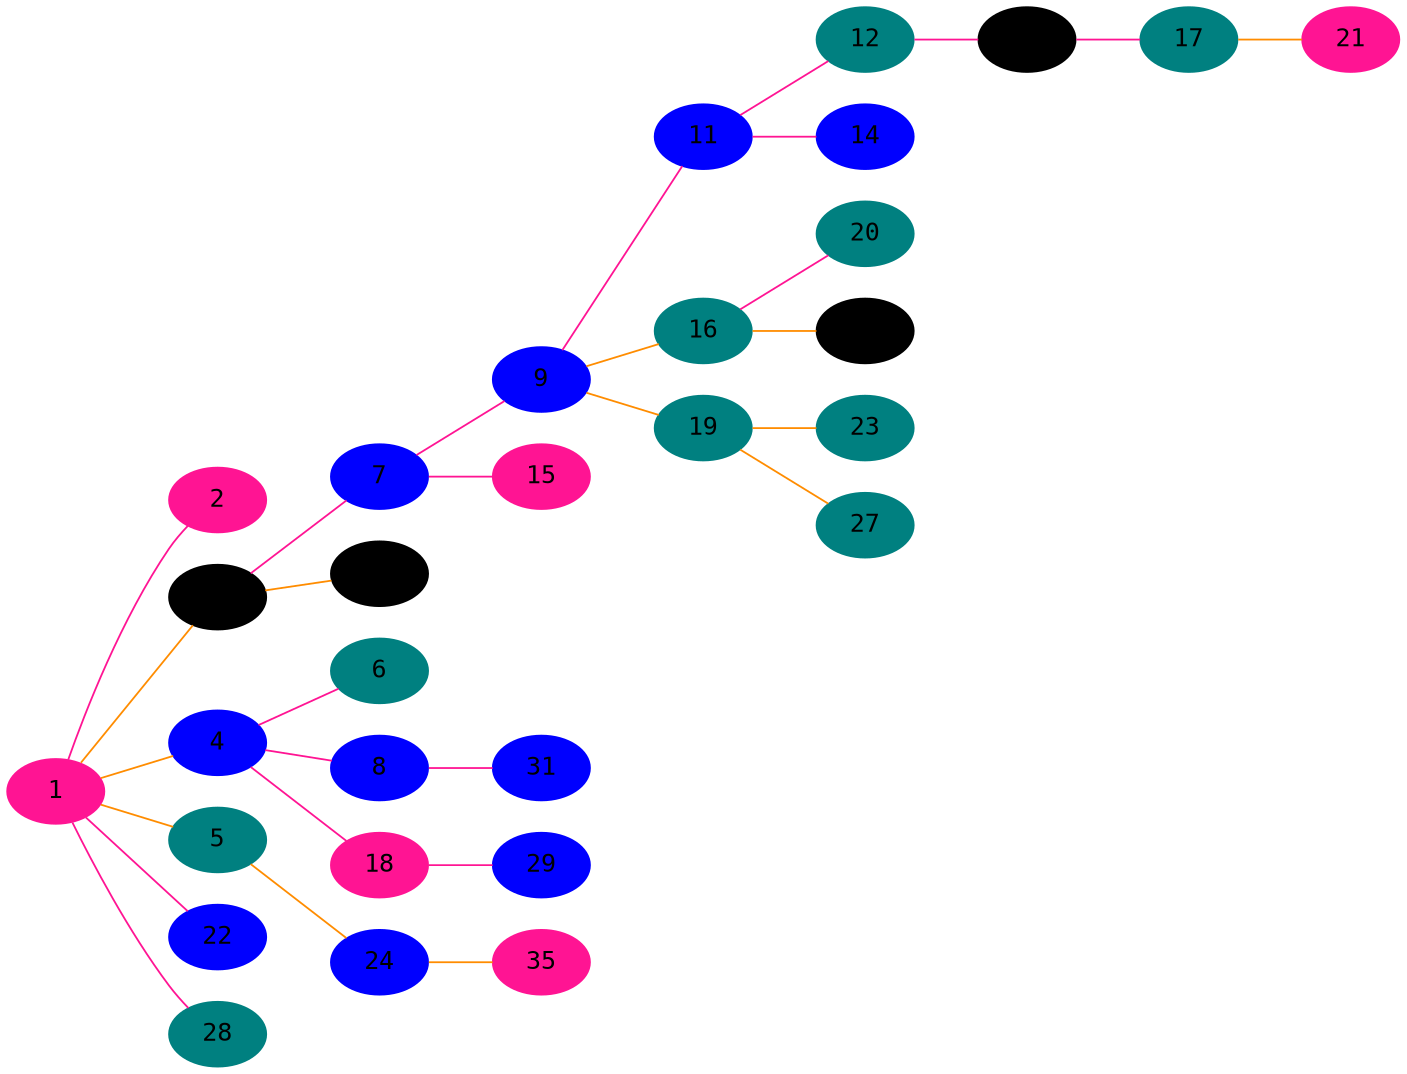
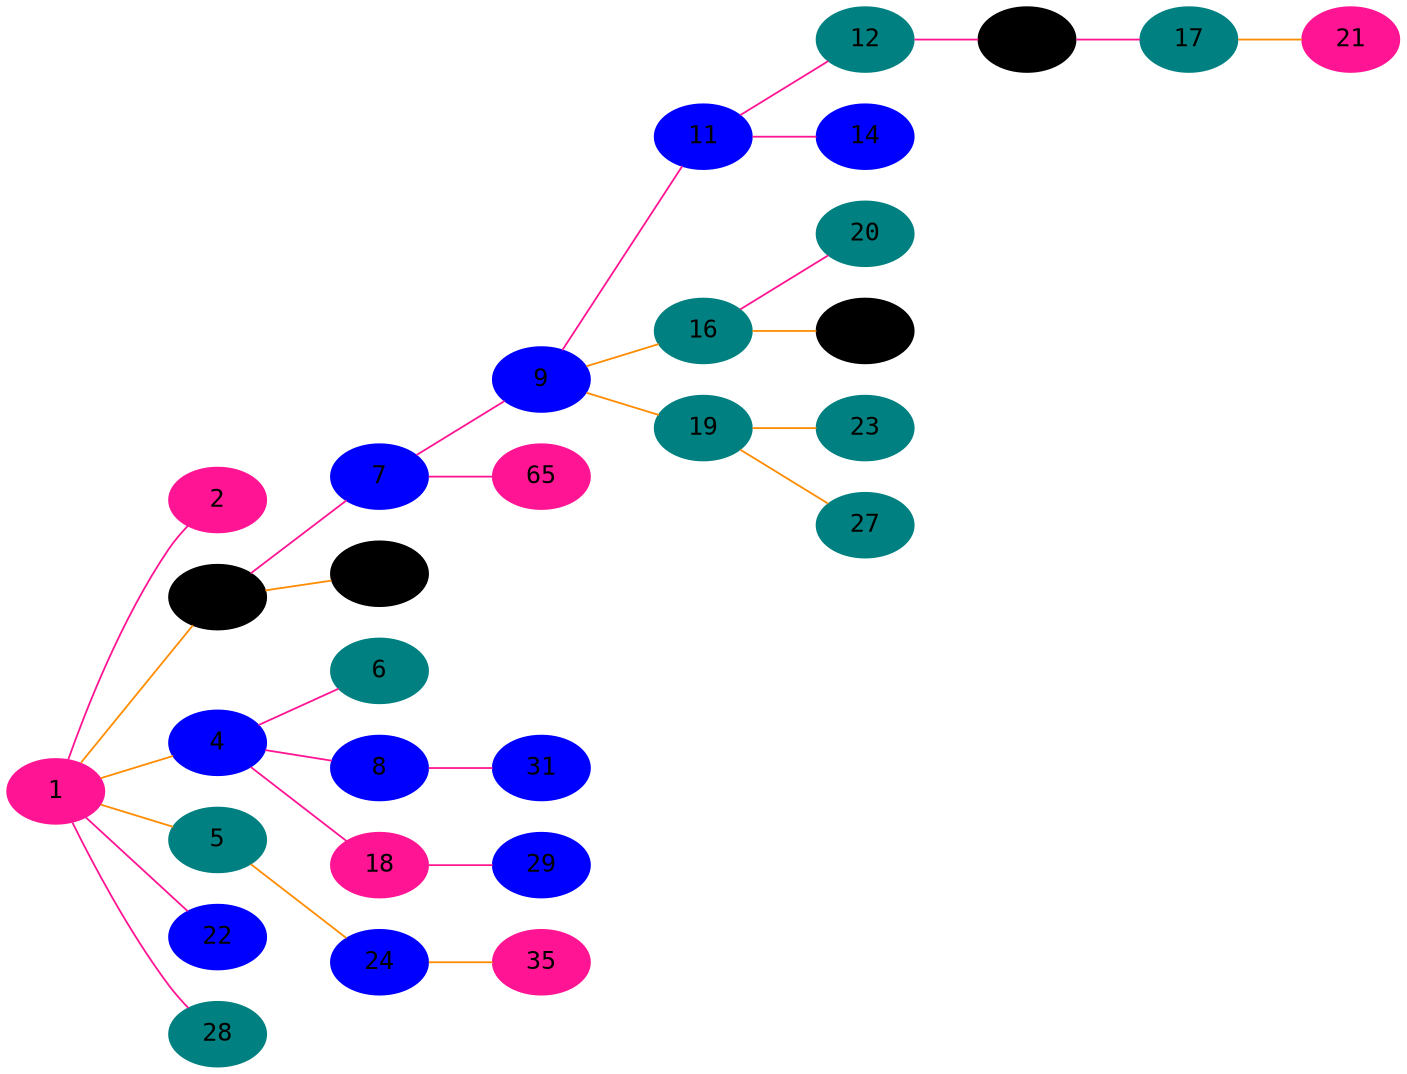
(541, 477) -> (541, 477)
